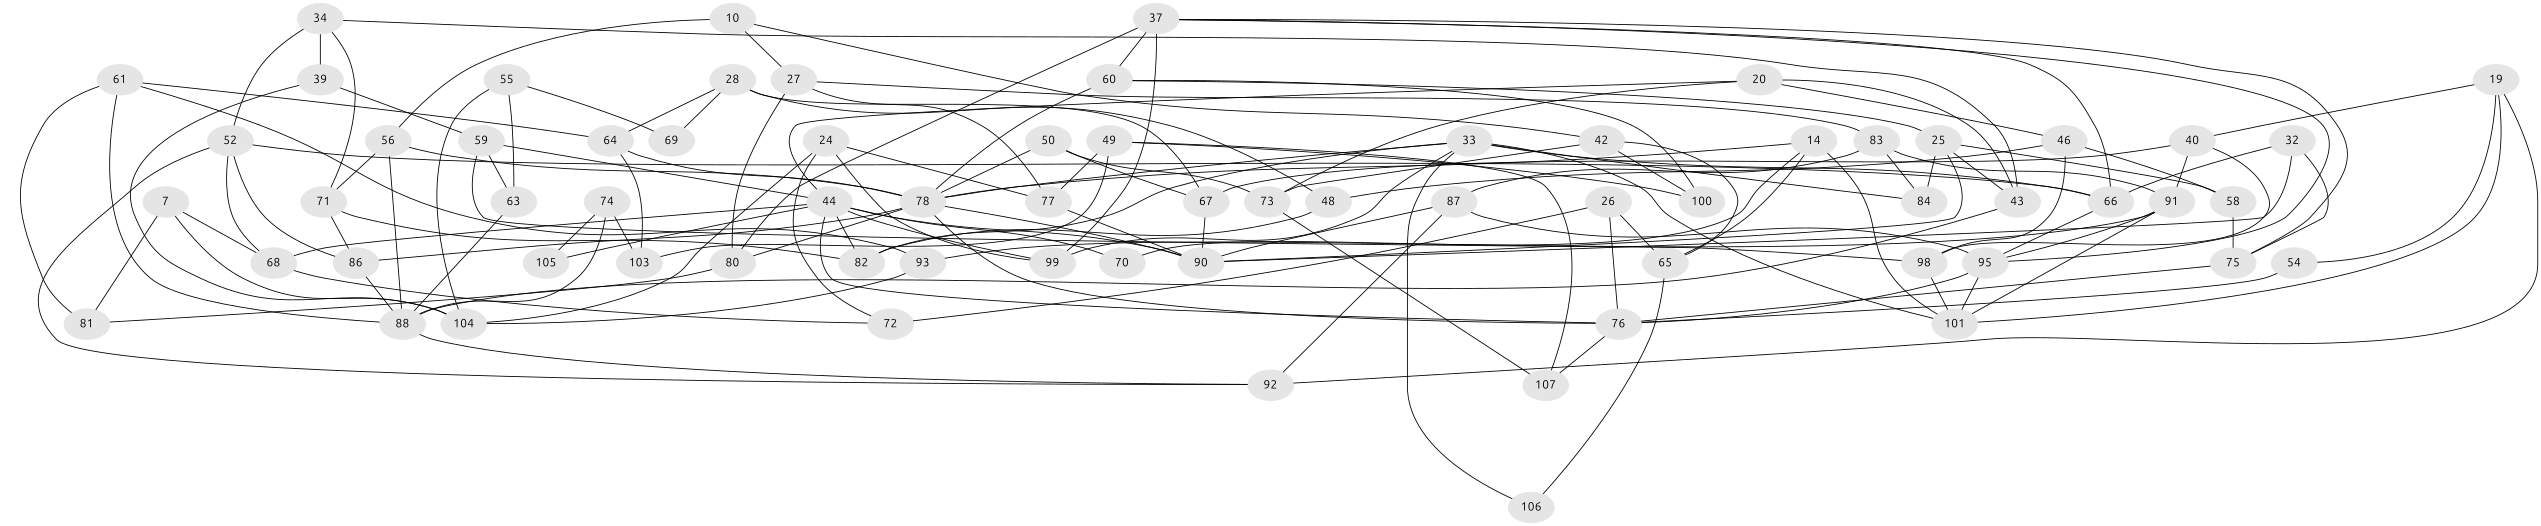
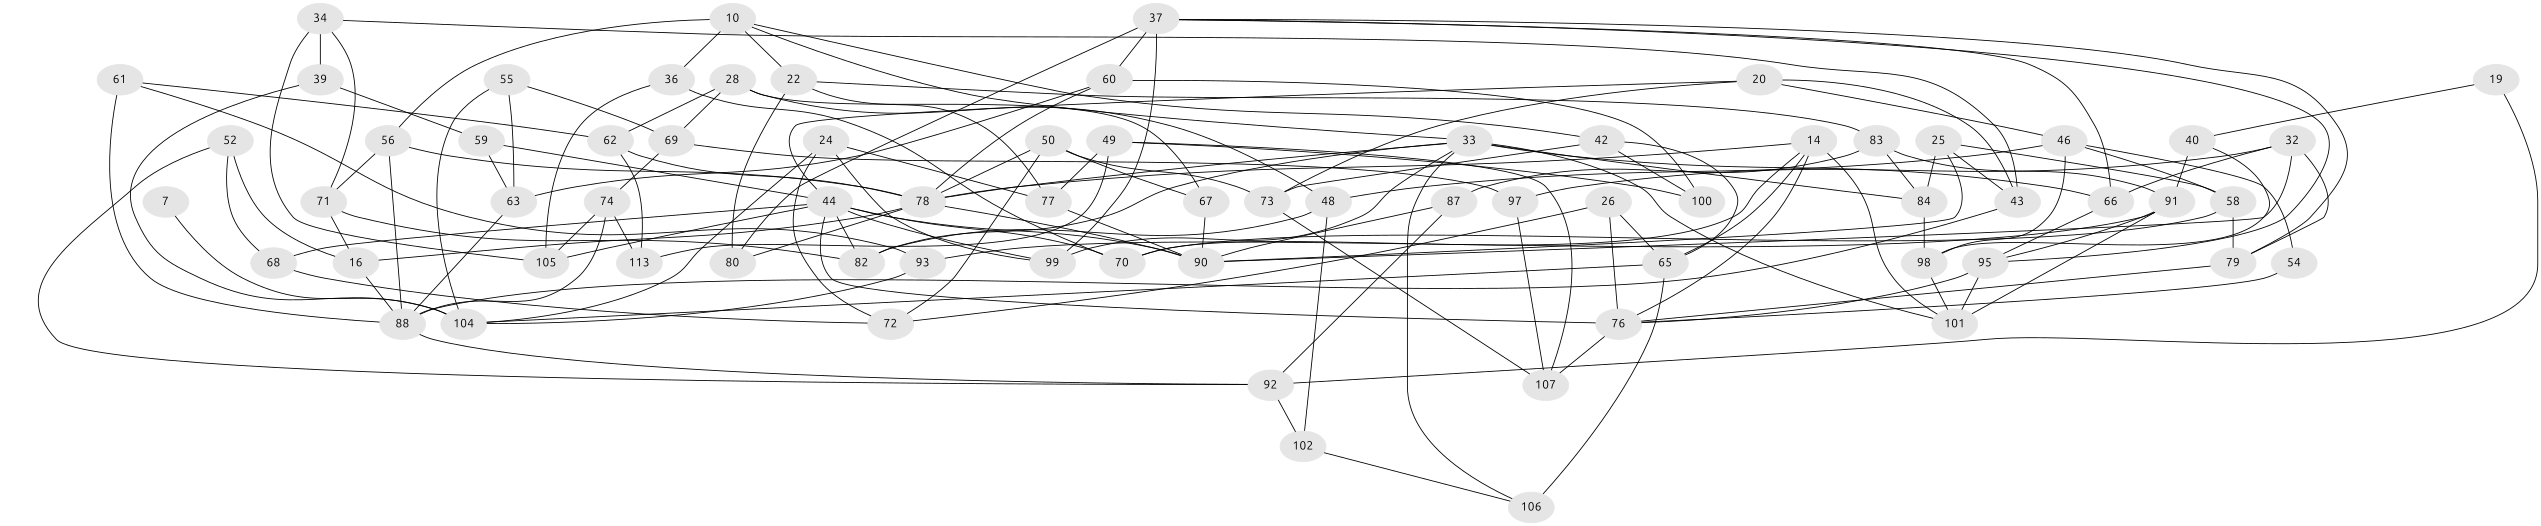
(258, 70) -> (310, 225)
none -> (672, 80)
(794, 80) -> (794, 80)
(1568, 92) -> (816, 163)
none -> (1164, 118)
(611, 141) -> (611, 141)
(1744, 161) -> none
none -> (647, 164)
(1172, 164) -> none
none -> (1515, 202)
(2448, 222) -> (2210, 170)
none -> (992, 224)
(1745, 231) -> none
(220, 232) -> none
none -> (1545, 236)
(900, 238) -> (1924, 233)
(356, 263) -> (356, 263)
(639, 263) -> (639, 263)
(2233, 263) -> (2233, 263)
(2296, 285) -> none
none -> (1065, 294)
(1151, 303) -> (1729, 259)
(87, 324) -> none
none -> (1303, 446)
